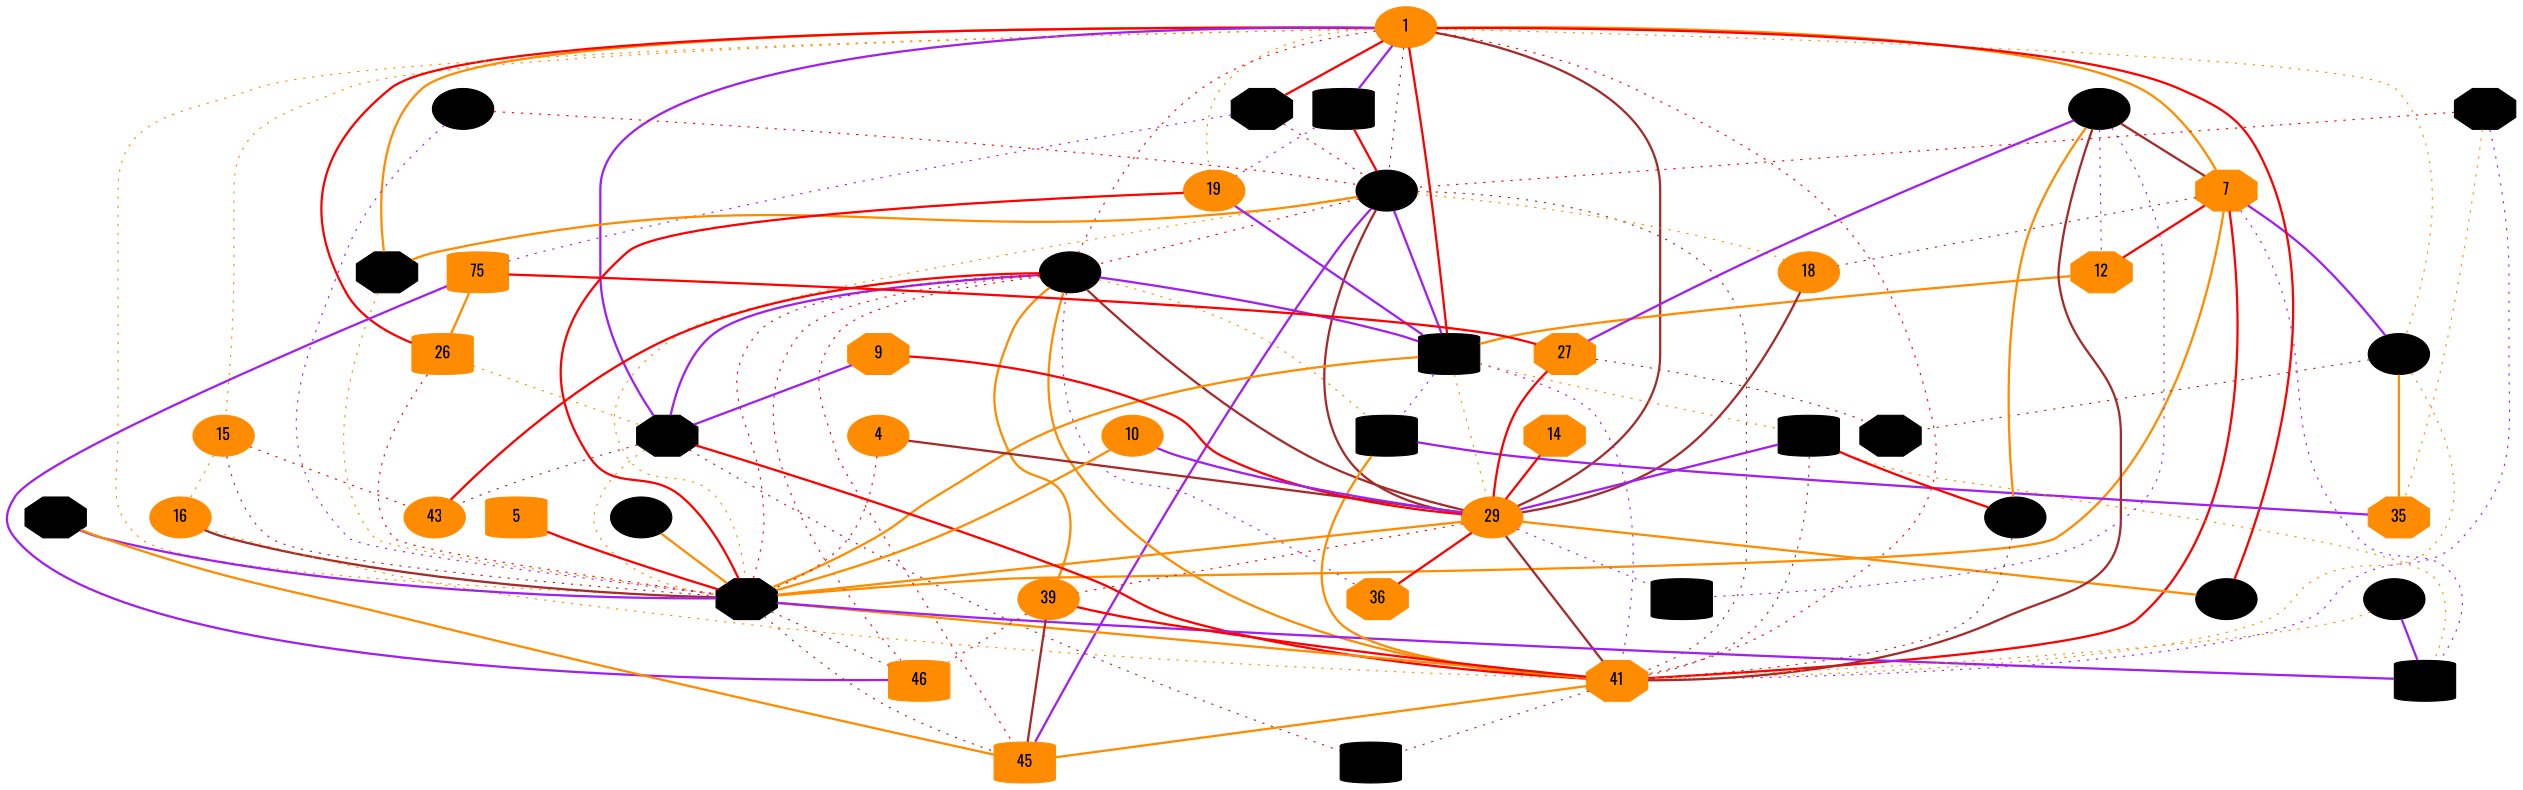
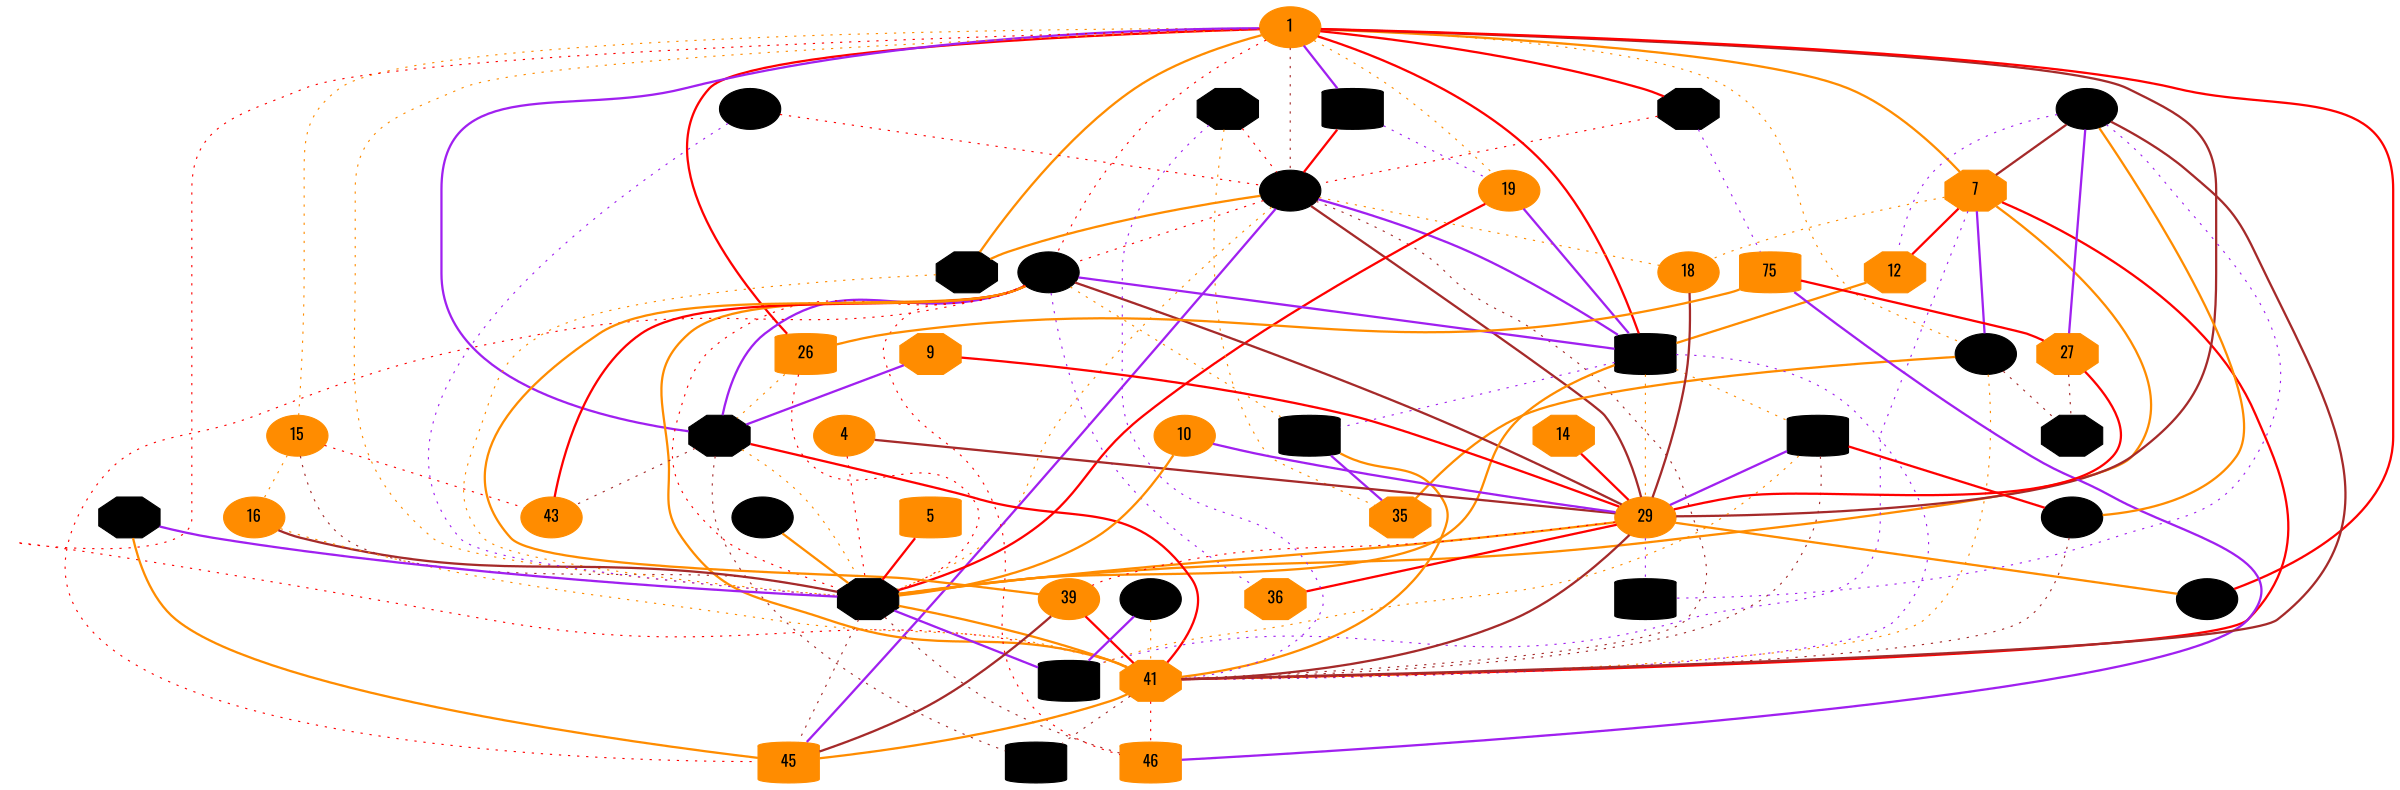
(2017, 232) -> (1827, 223)
(988, 638) -> (1151, 722)
